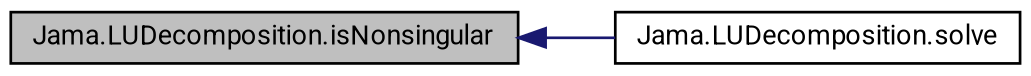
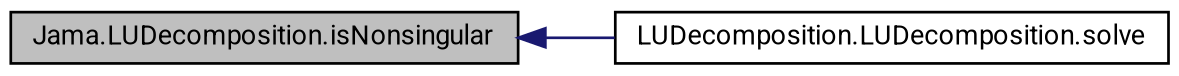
(818, 38) -> (892, 38)
